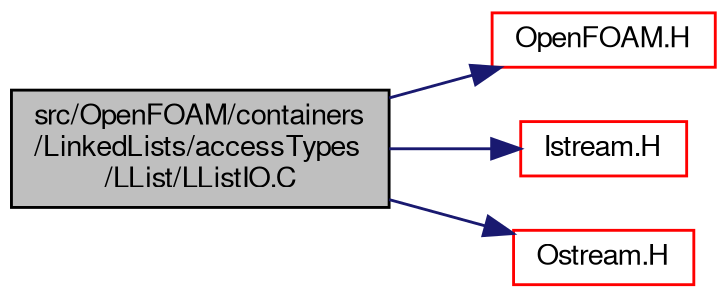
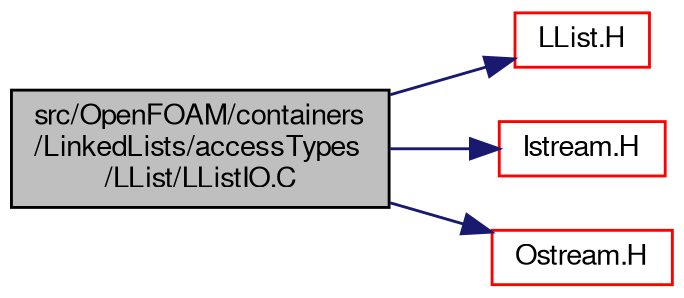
(604, 40) -> (582, 40)
